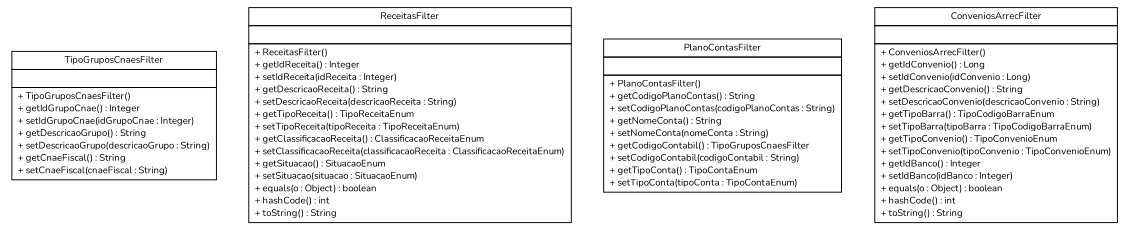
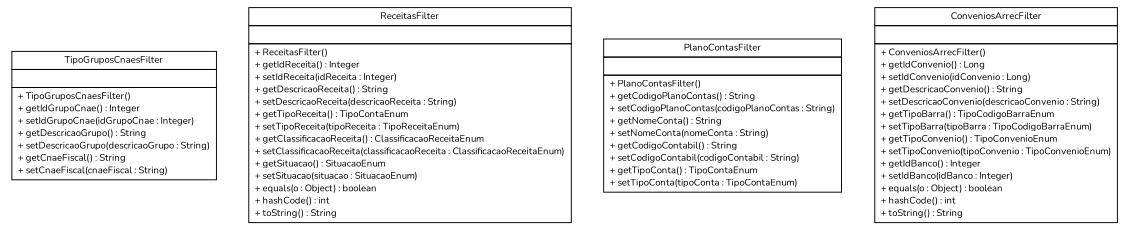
(334, 114) -> (332, 114)
(710, 146) -> (674, 146)
